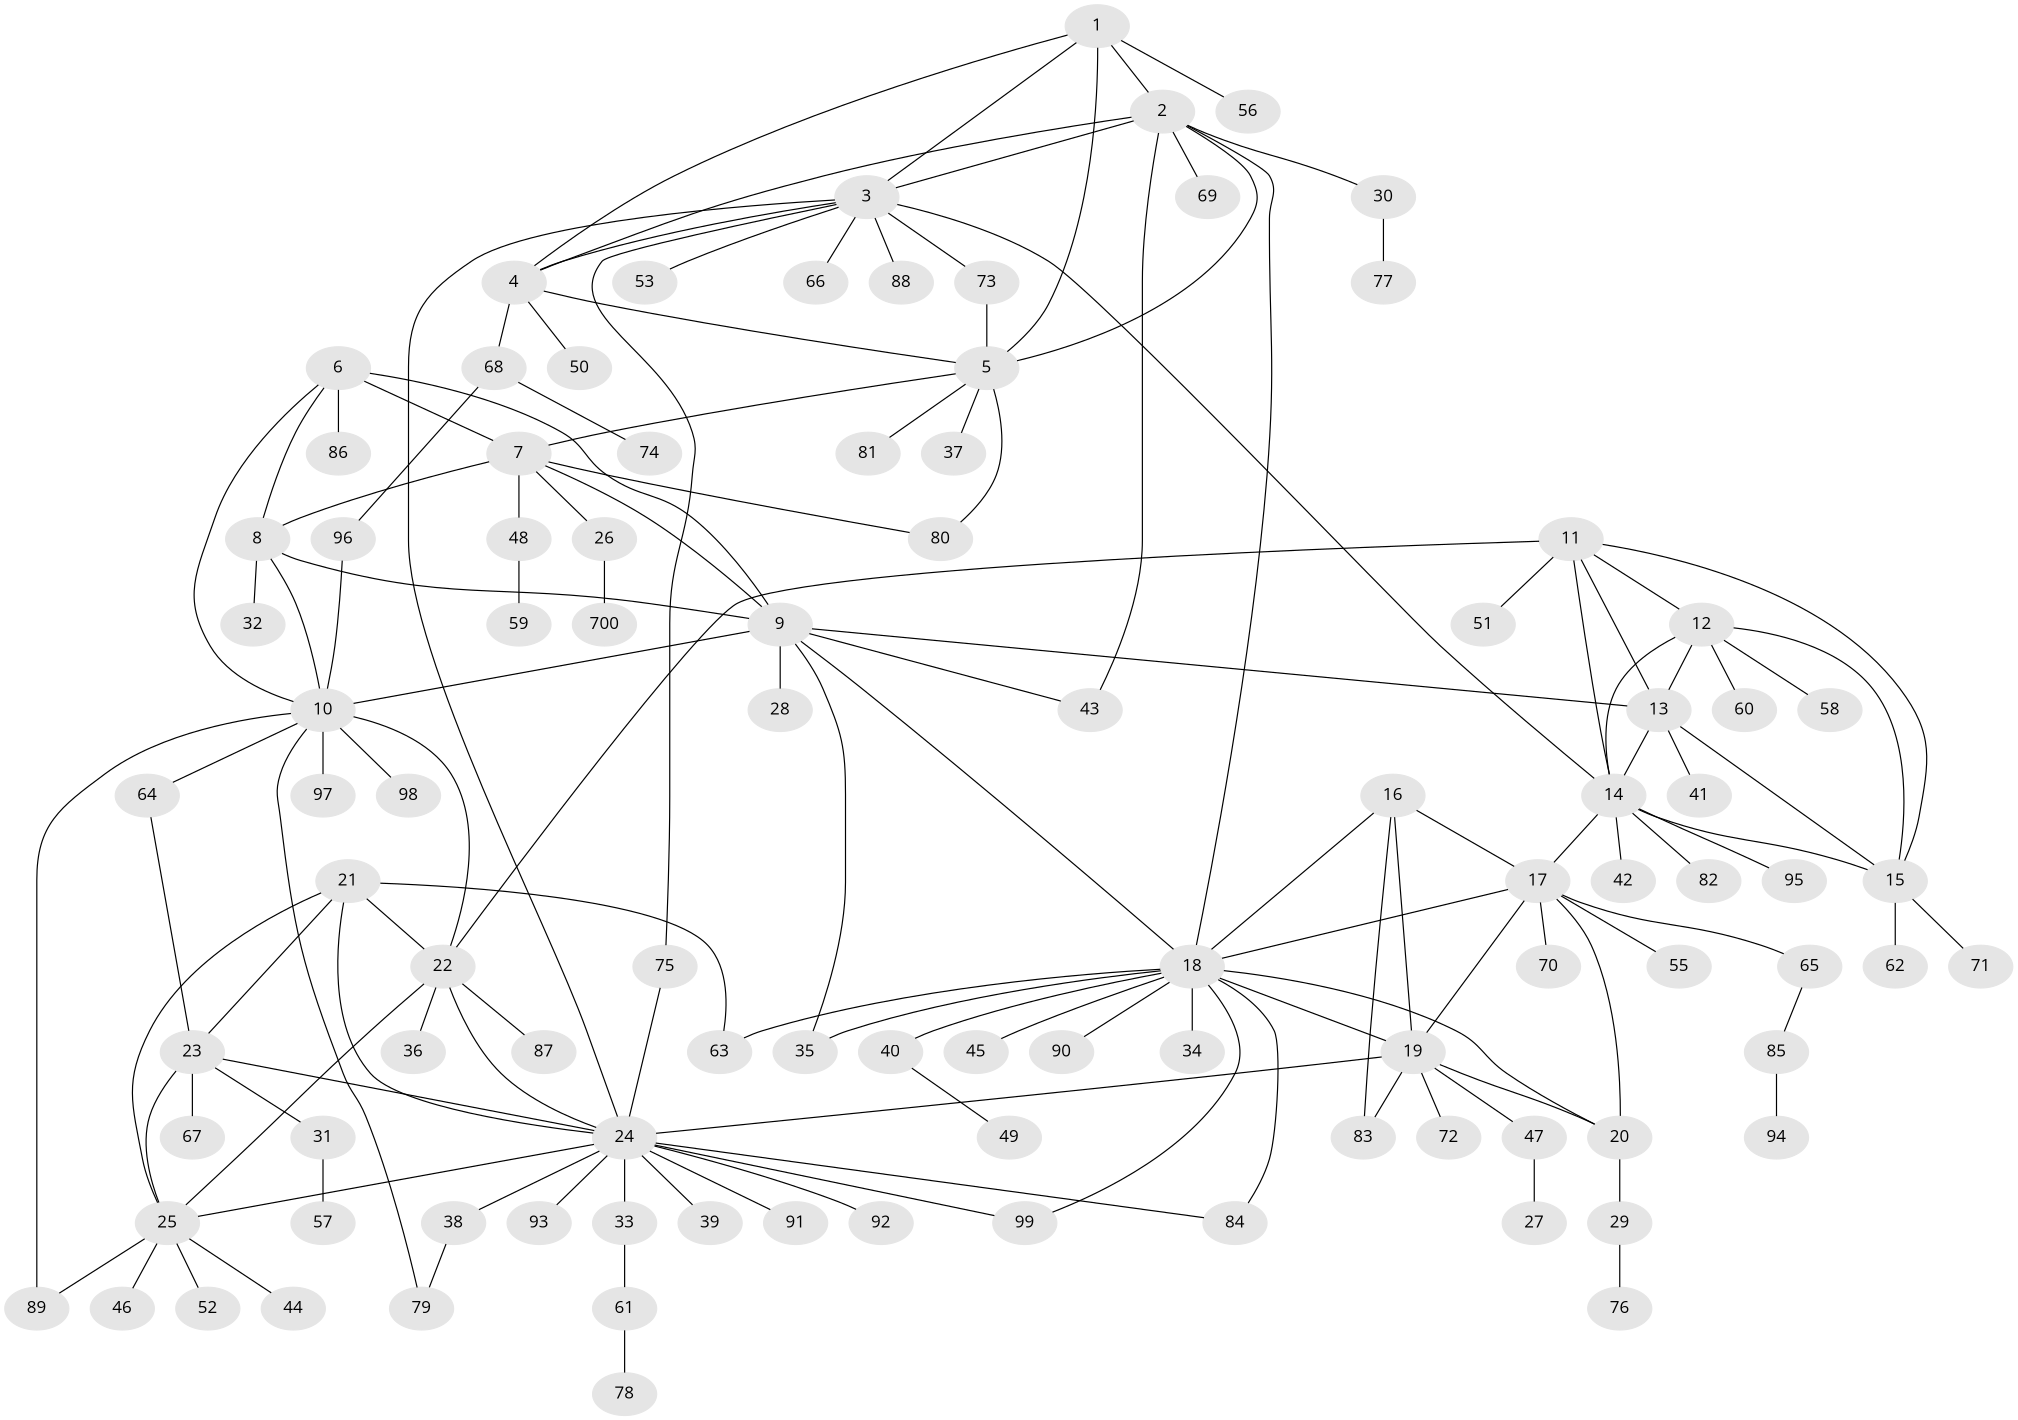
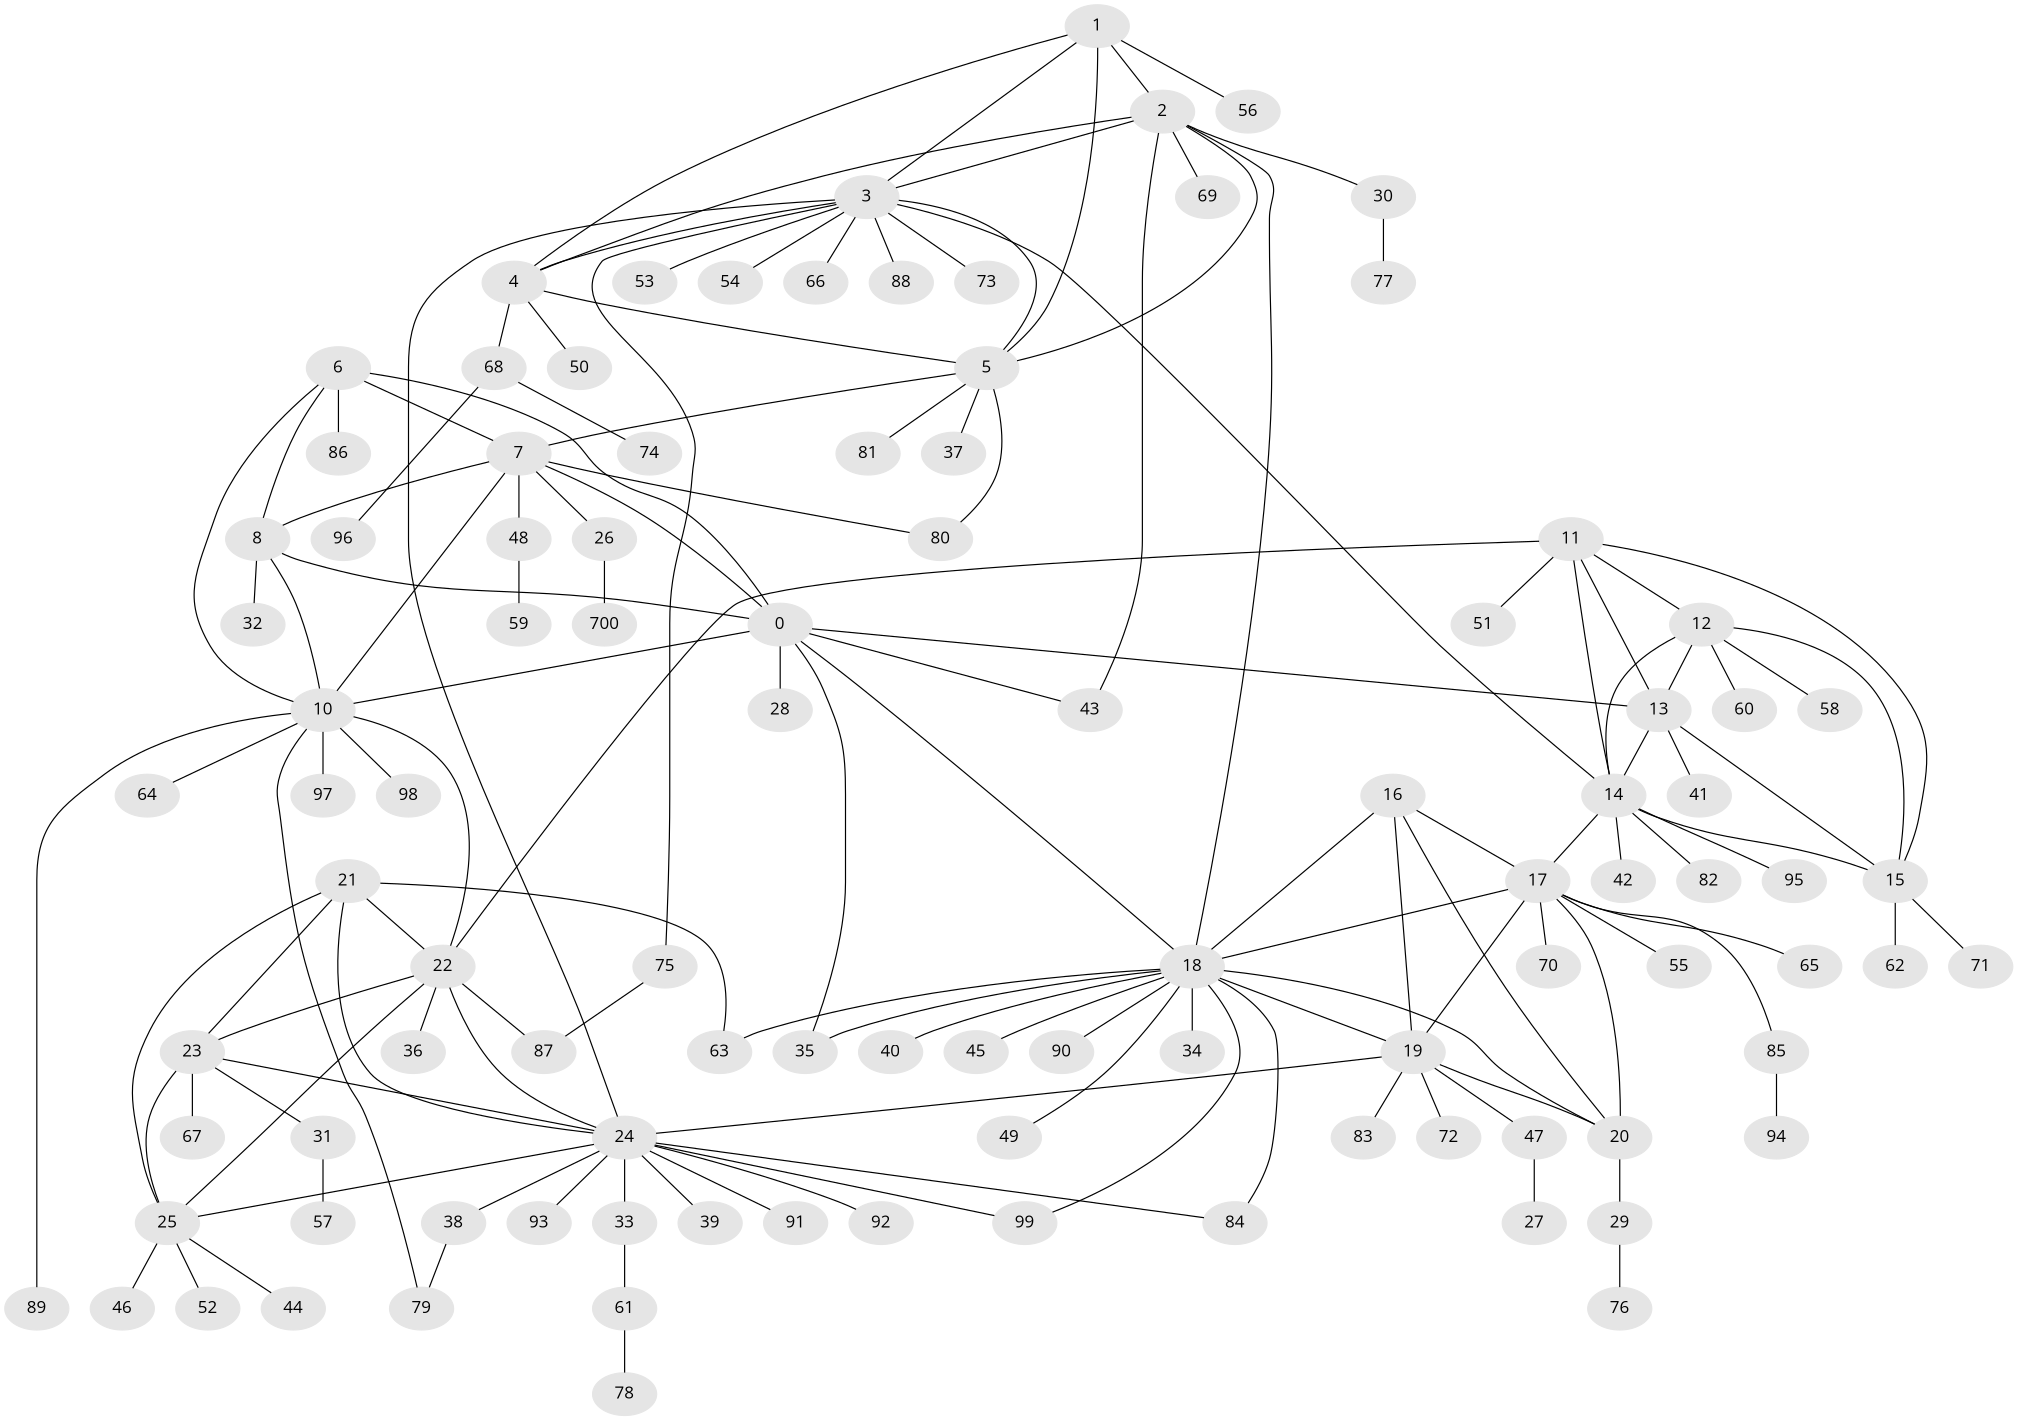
none -> (730, 283)
(987, 325) -> (1026, 256)
(337, 625) -> (425, 577)
(780, 625) -> (780, 625)
(170, 924) -> (311, 1007)
(1376, 967) -> (1496, 973)
(1793, 1009) -> (1716, 941)
(645, 1052) -> (604, 1009)
(950, 1095) -> (1115, 1064)
(102, 1266) -> none
